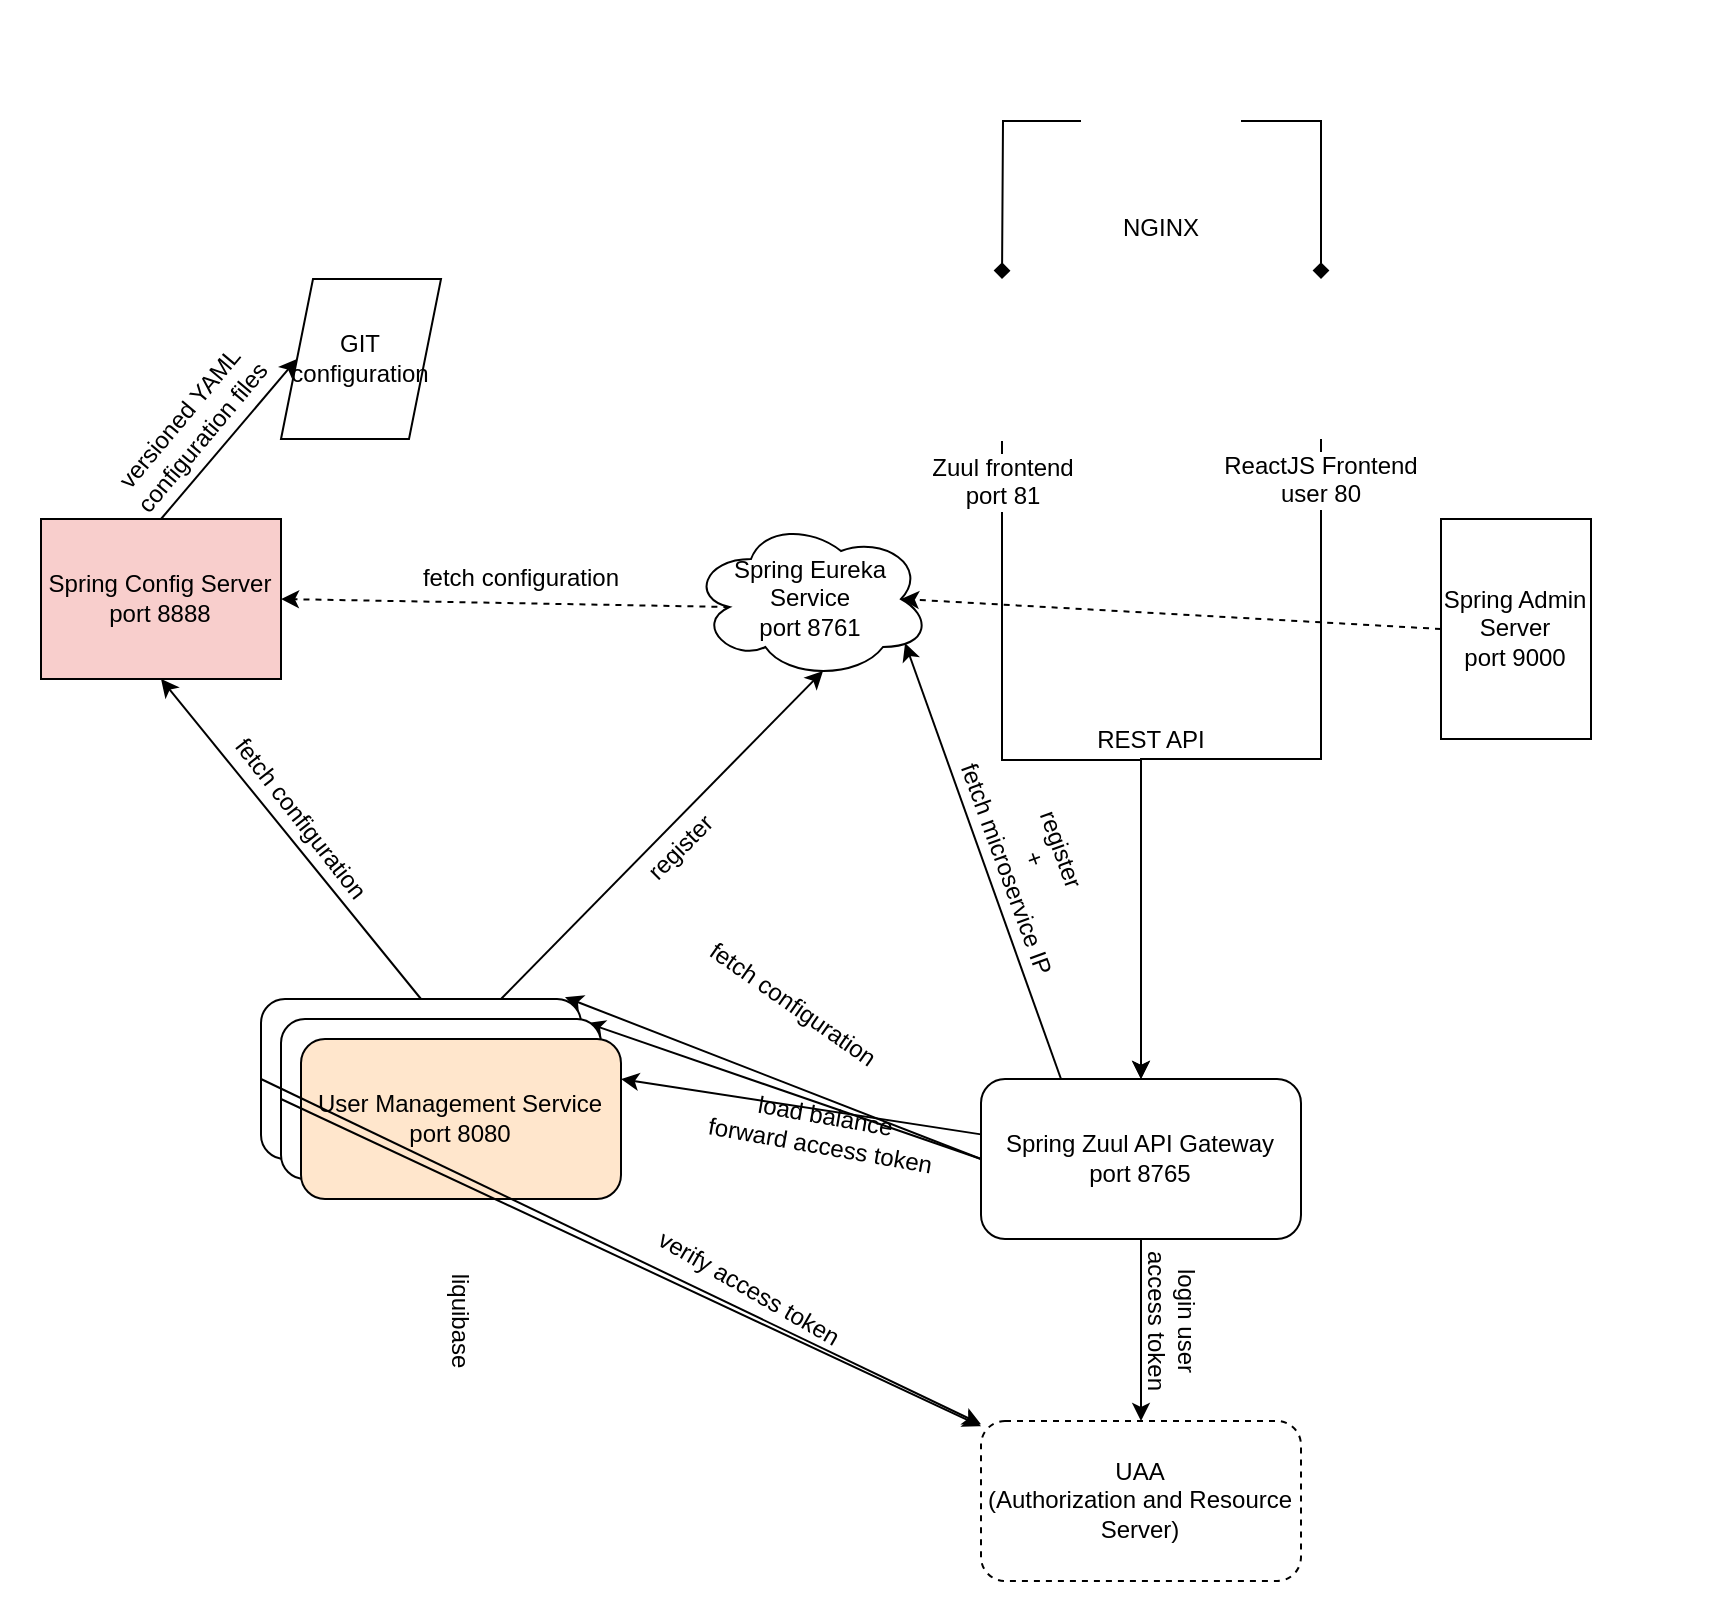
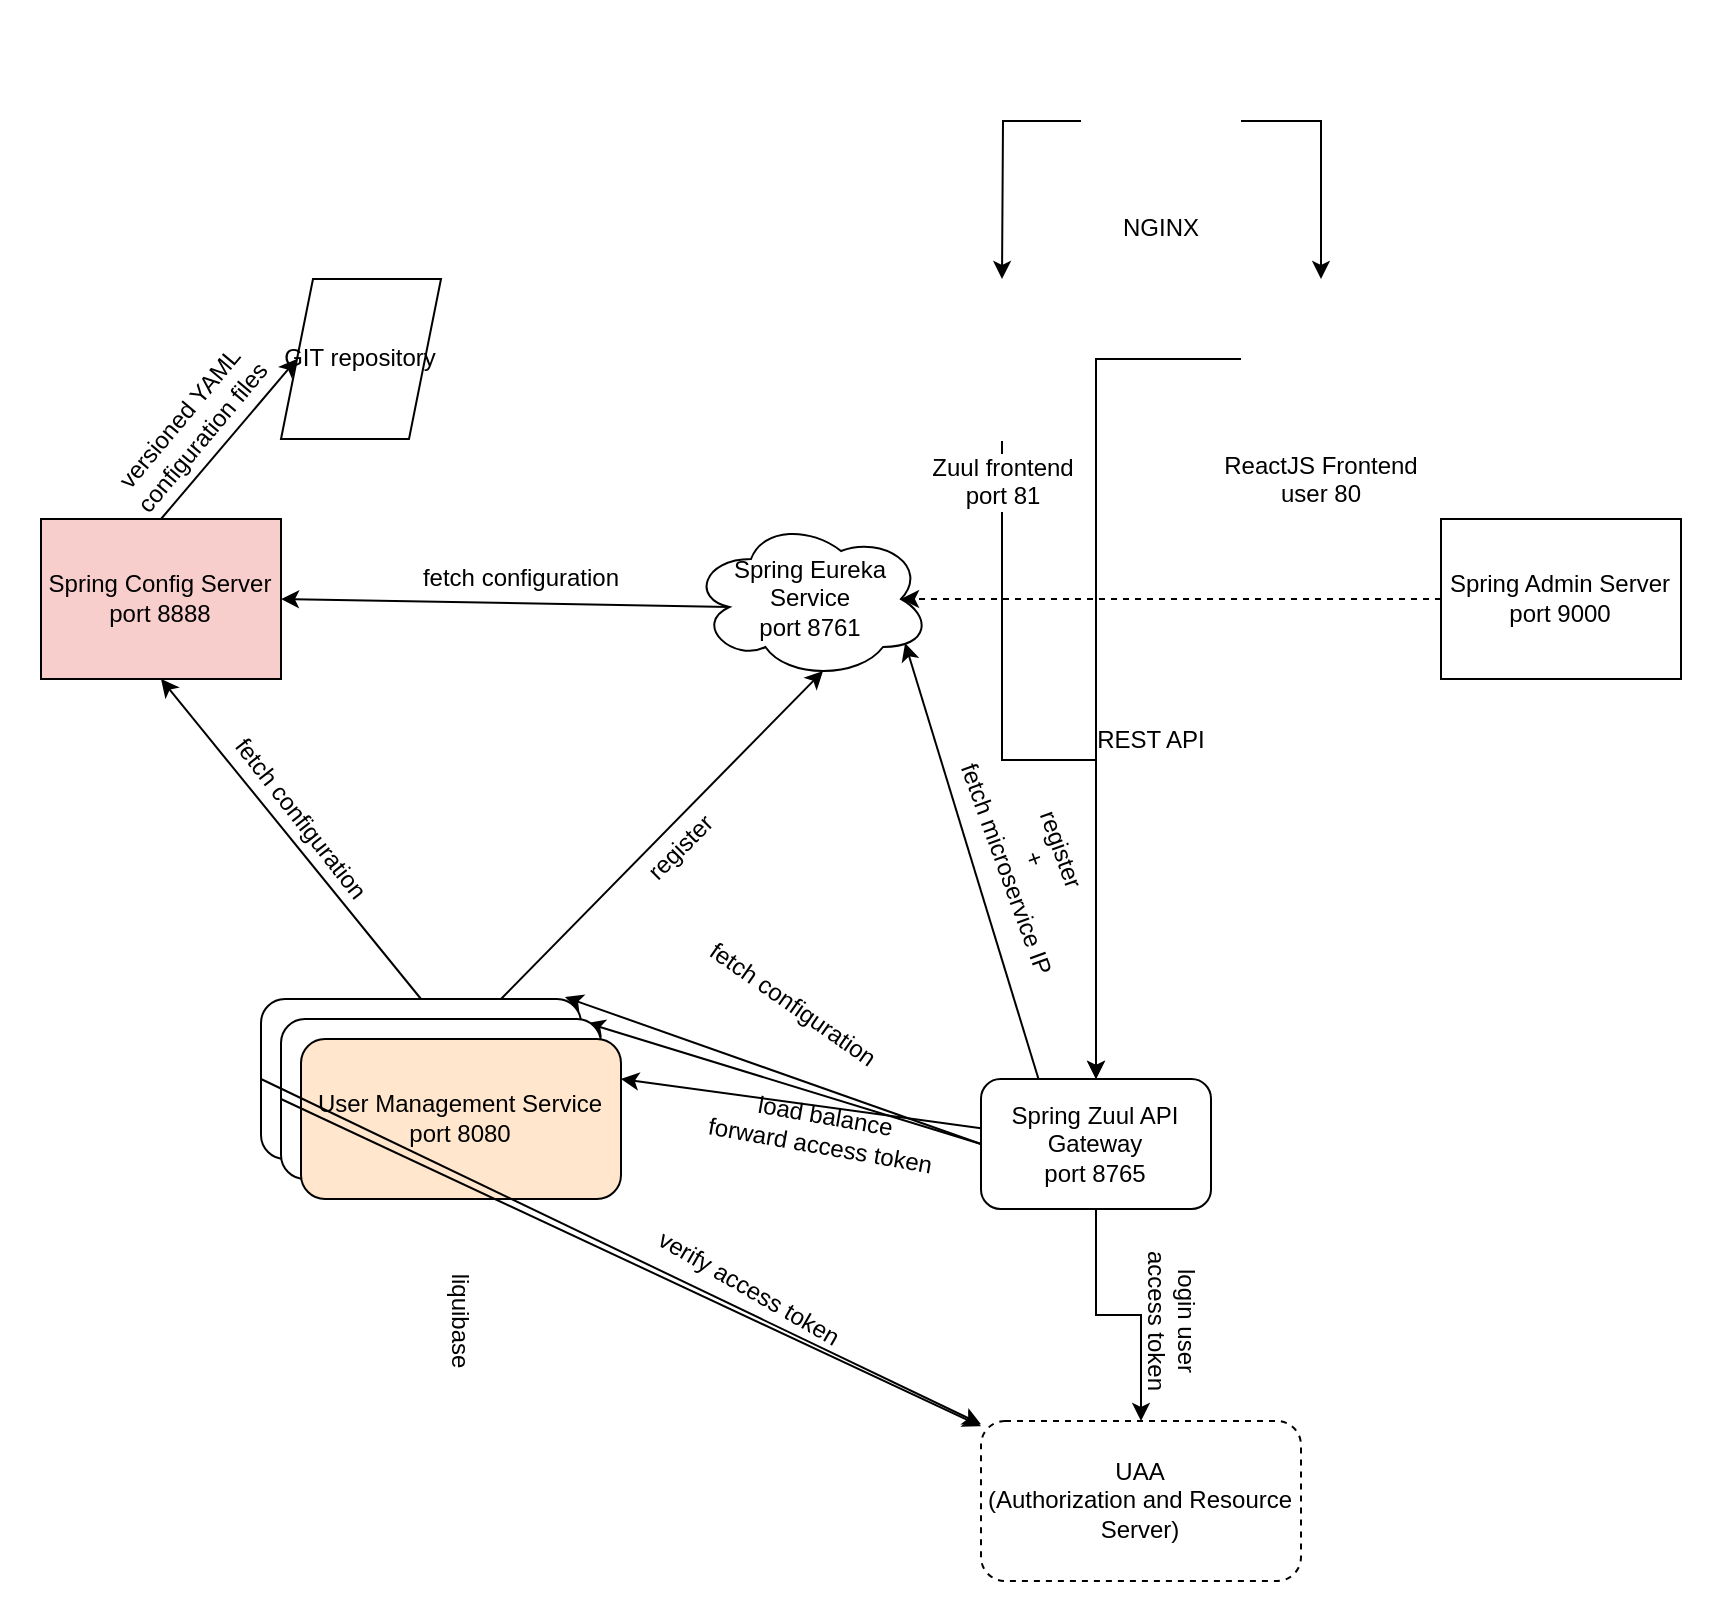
(1002, 263) -> (1002, 264)
(1321, 263) -> (1321, 264)
(361, 359) -> (361, 359)
(511, 603) -> (511, 603)
(1516, 629) -> (1561, 599)
(1141, 1159) -> (1096, 1144)
